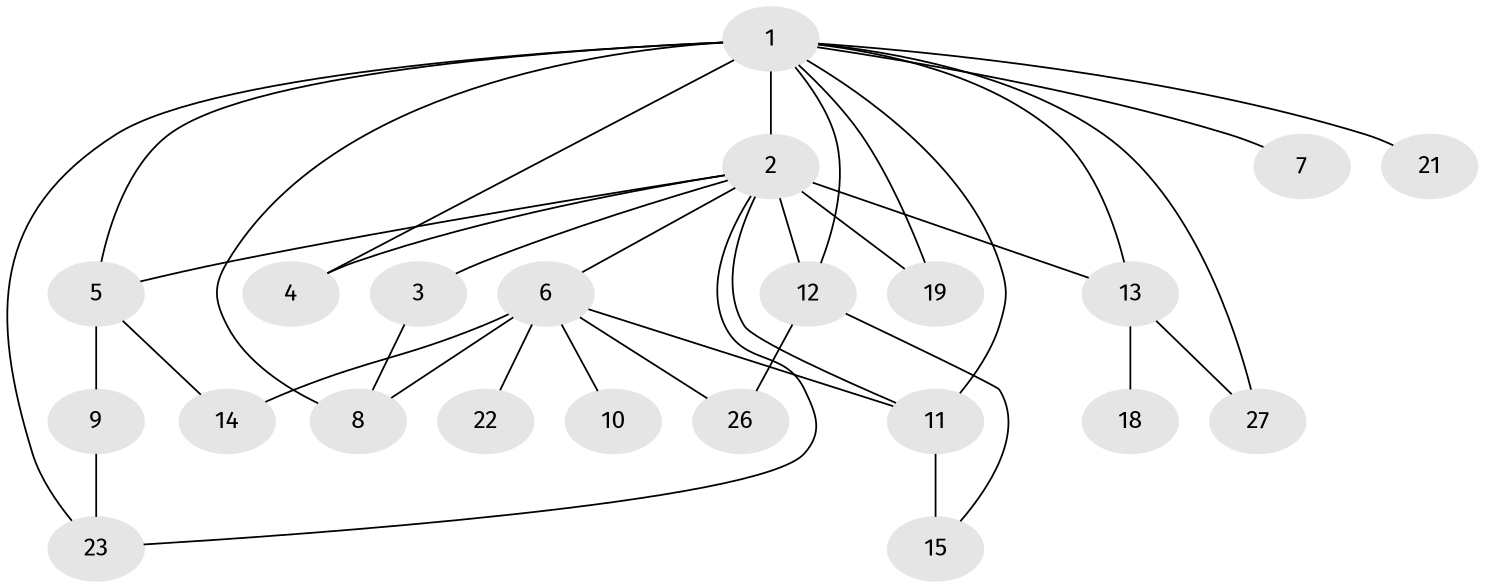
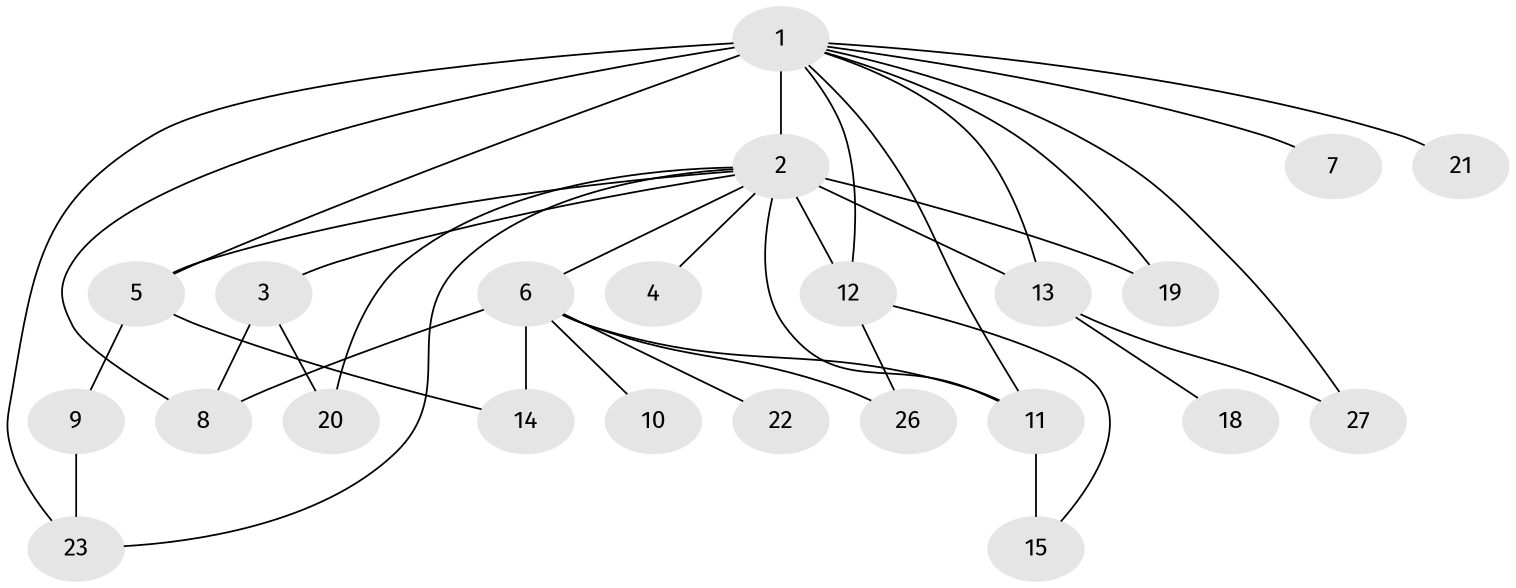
(531, 167) -> none
none -> (331, 421)
